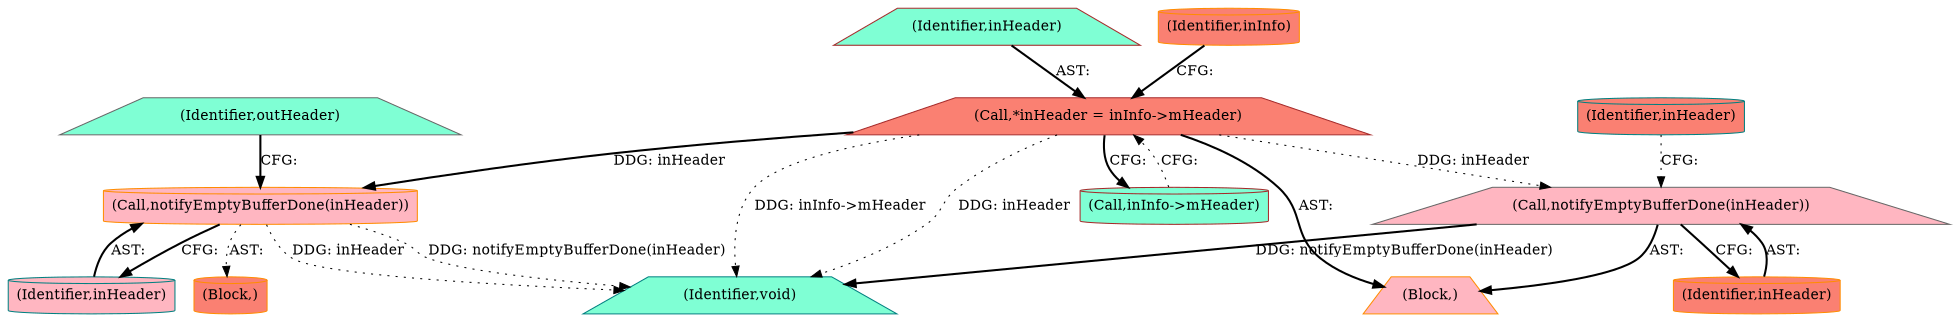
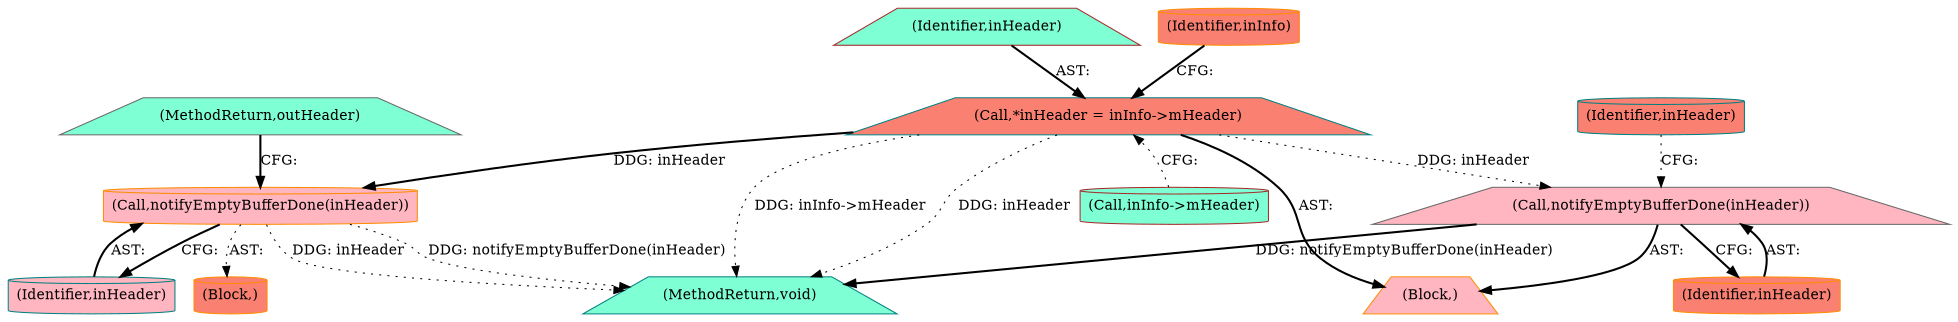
(260, 116) -> (260, 116)
(1108, 116) -> (1108, 116)
(1106, 160) -> none
(740, 295) -> (740, 295)
